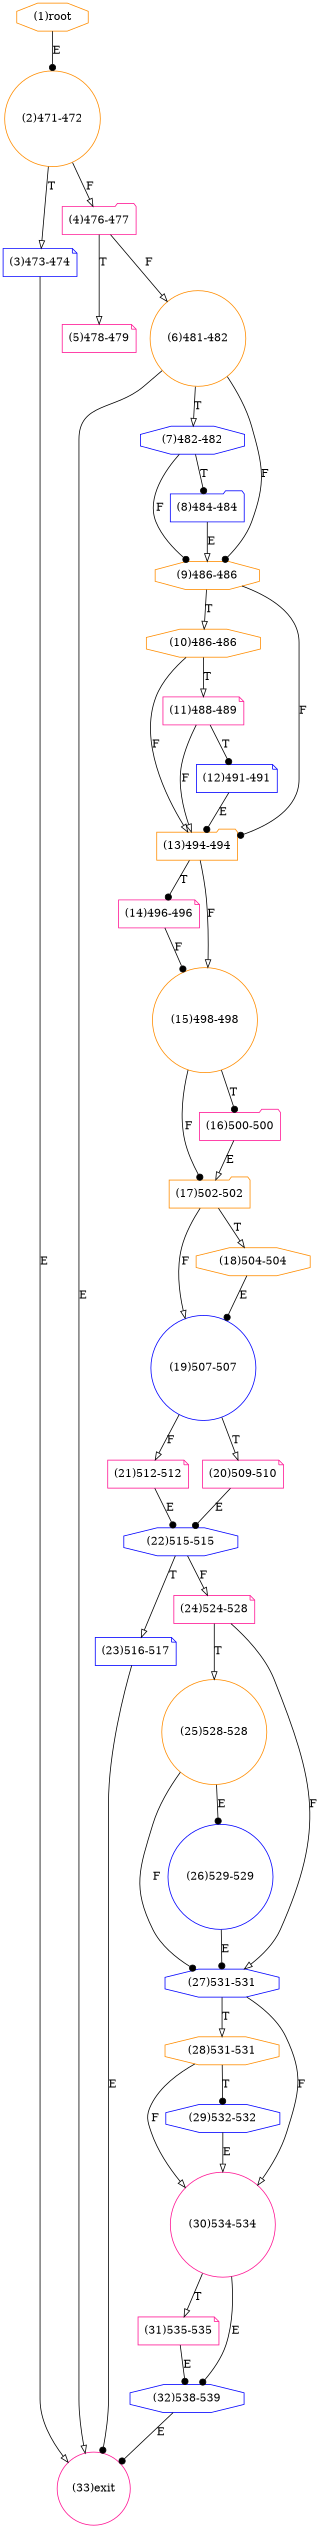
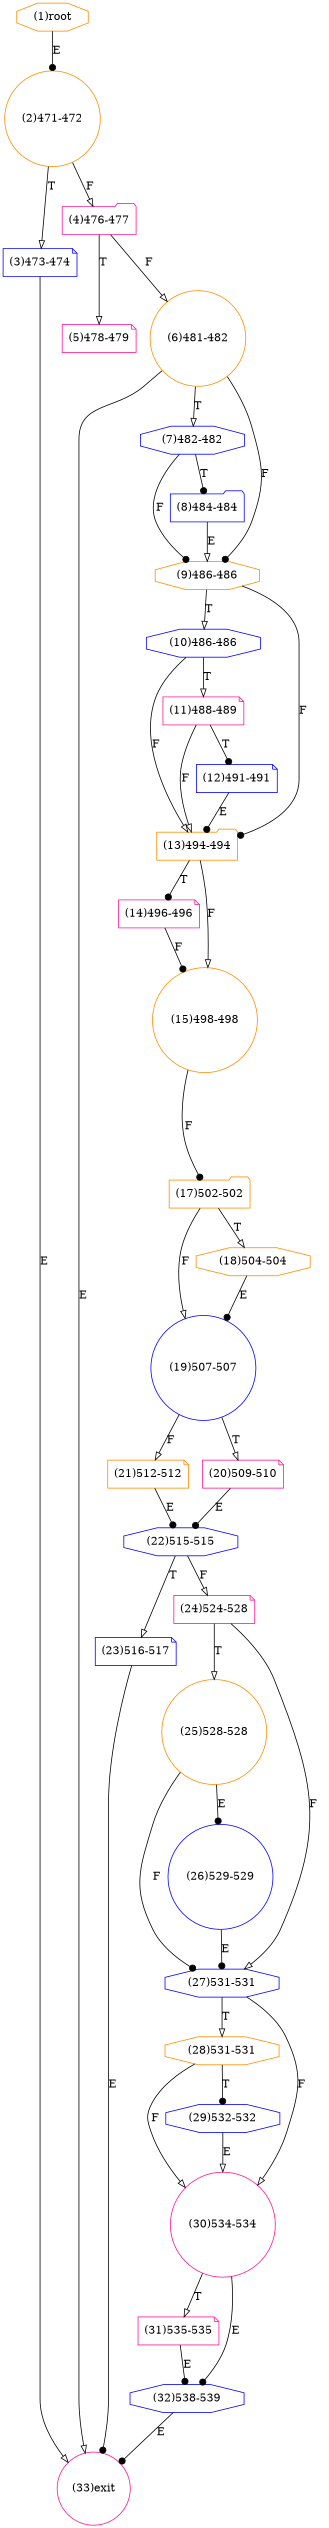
(203, 643) -> (203, 643)
(240, 1126) -> none
(148, 1474) -> (148, 1474)
